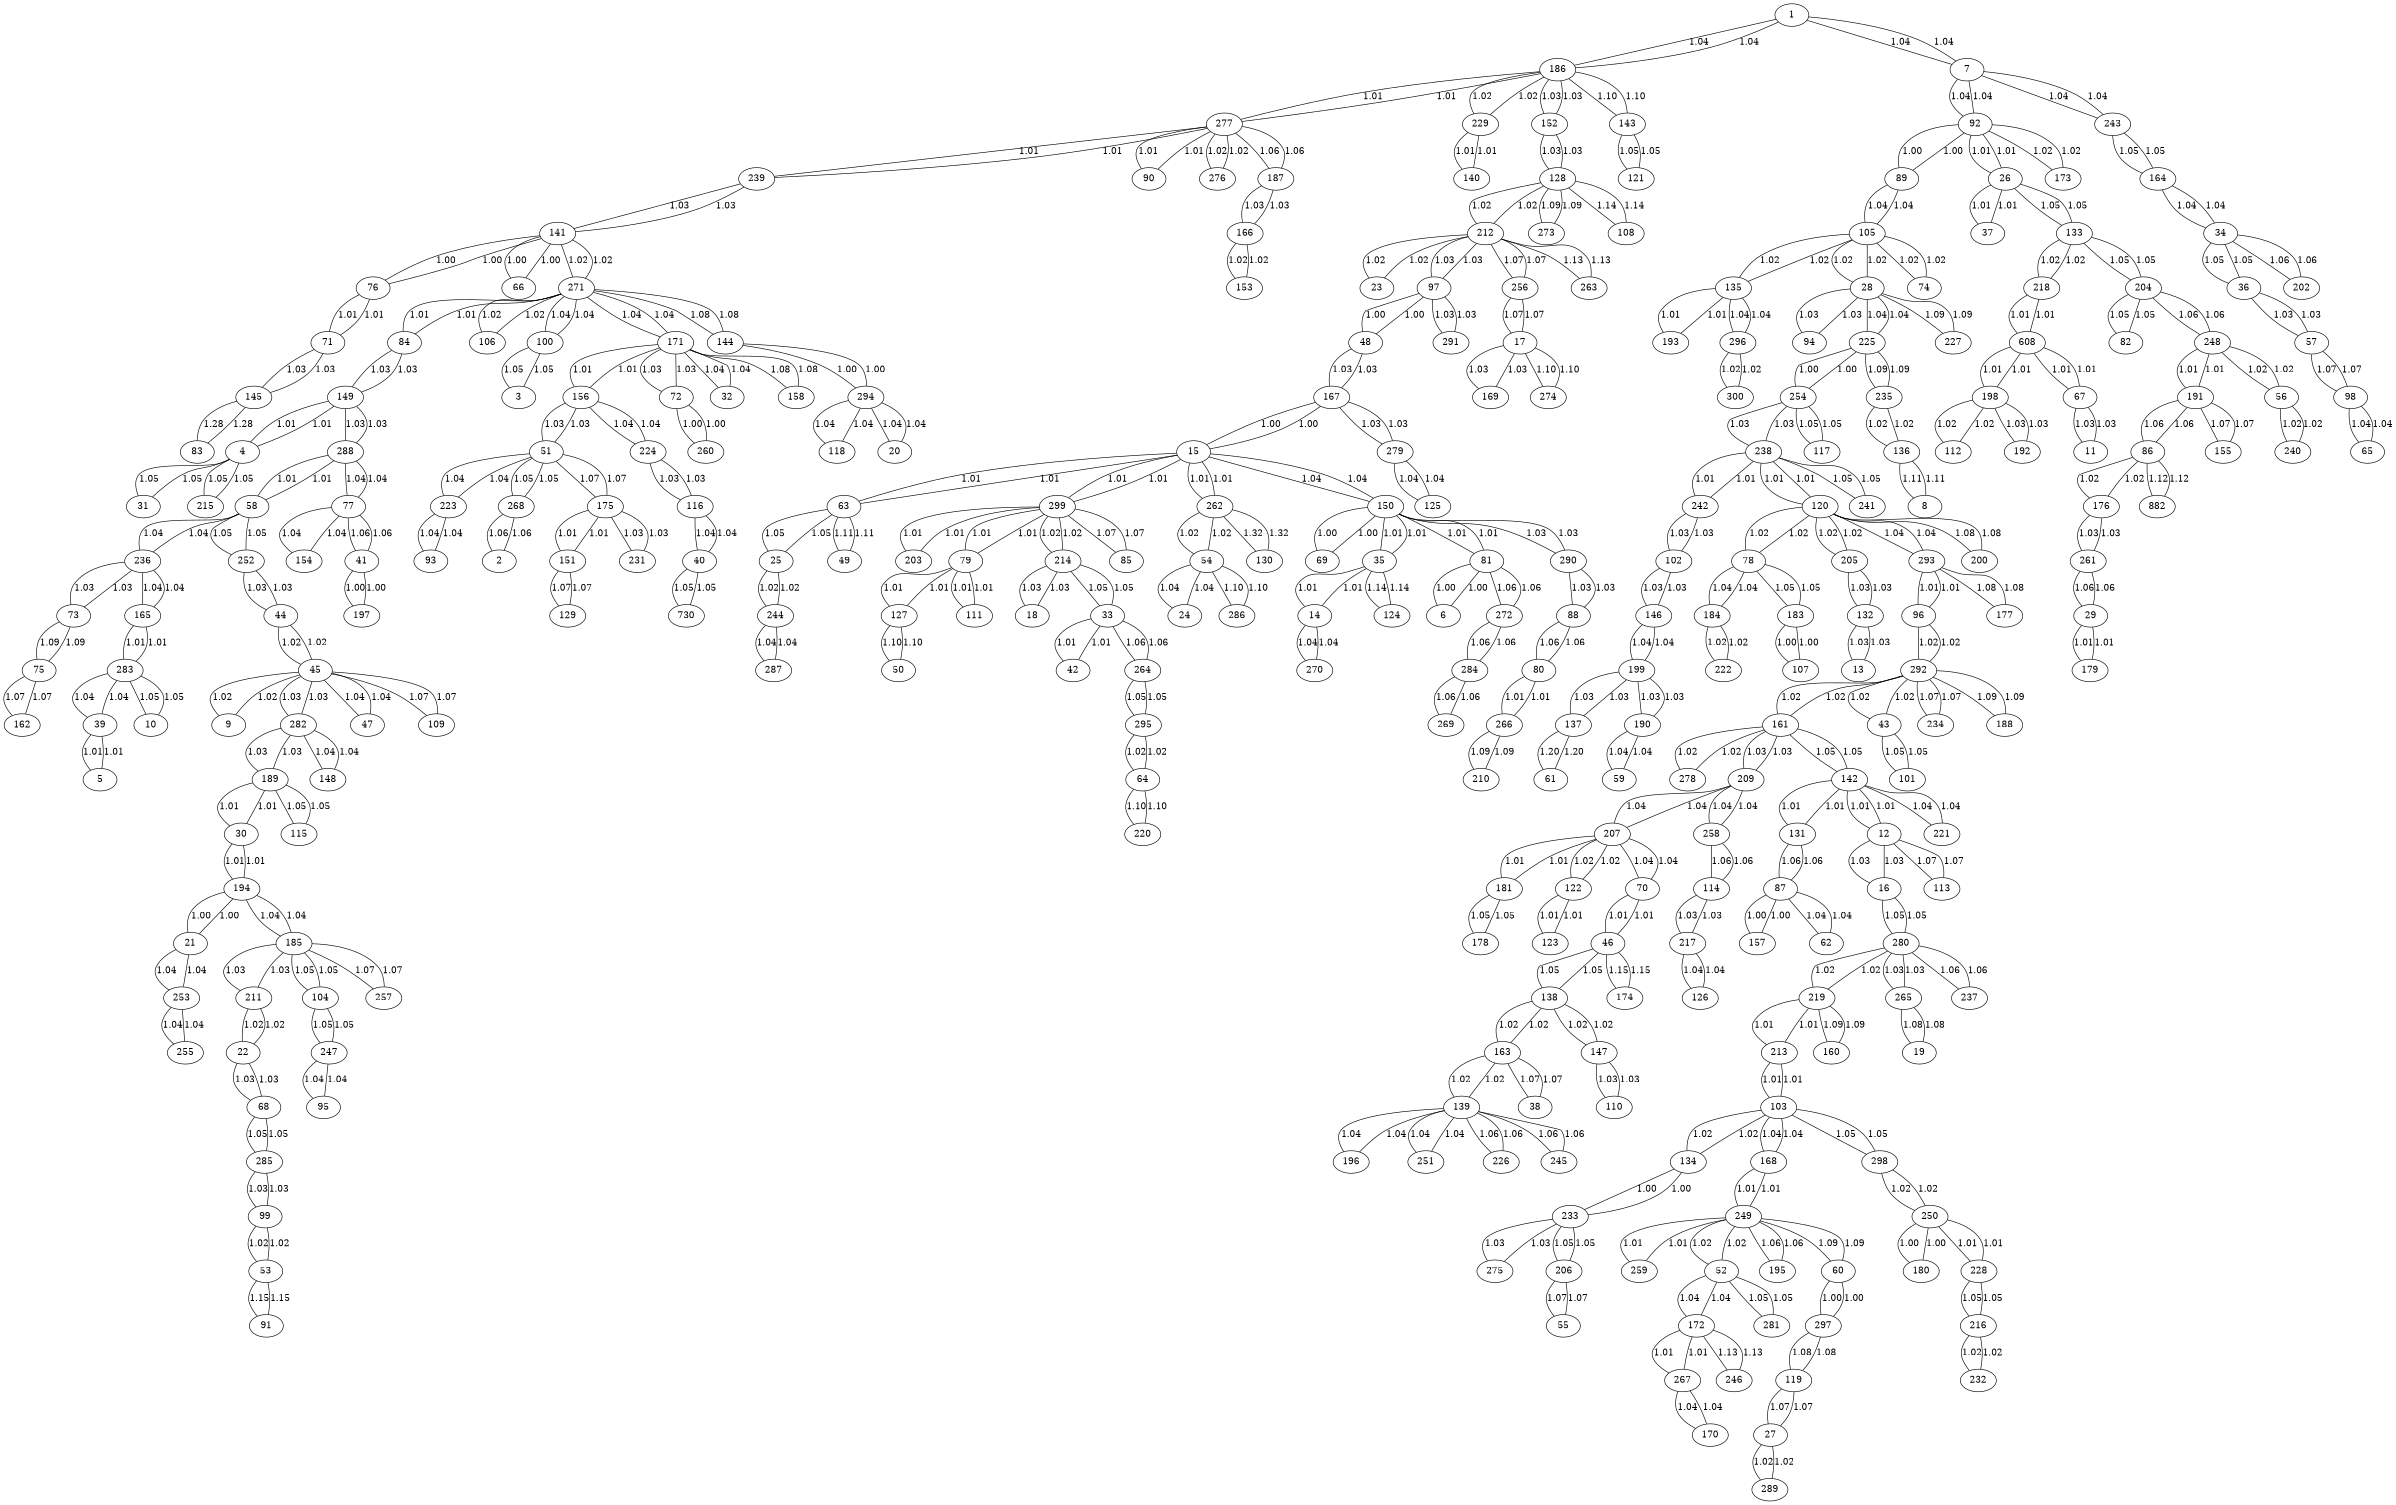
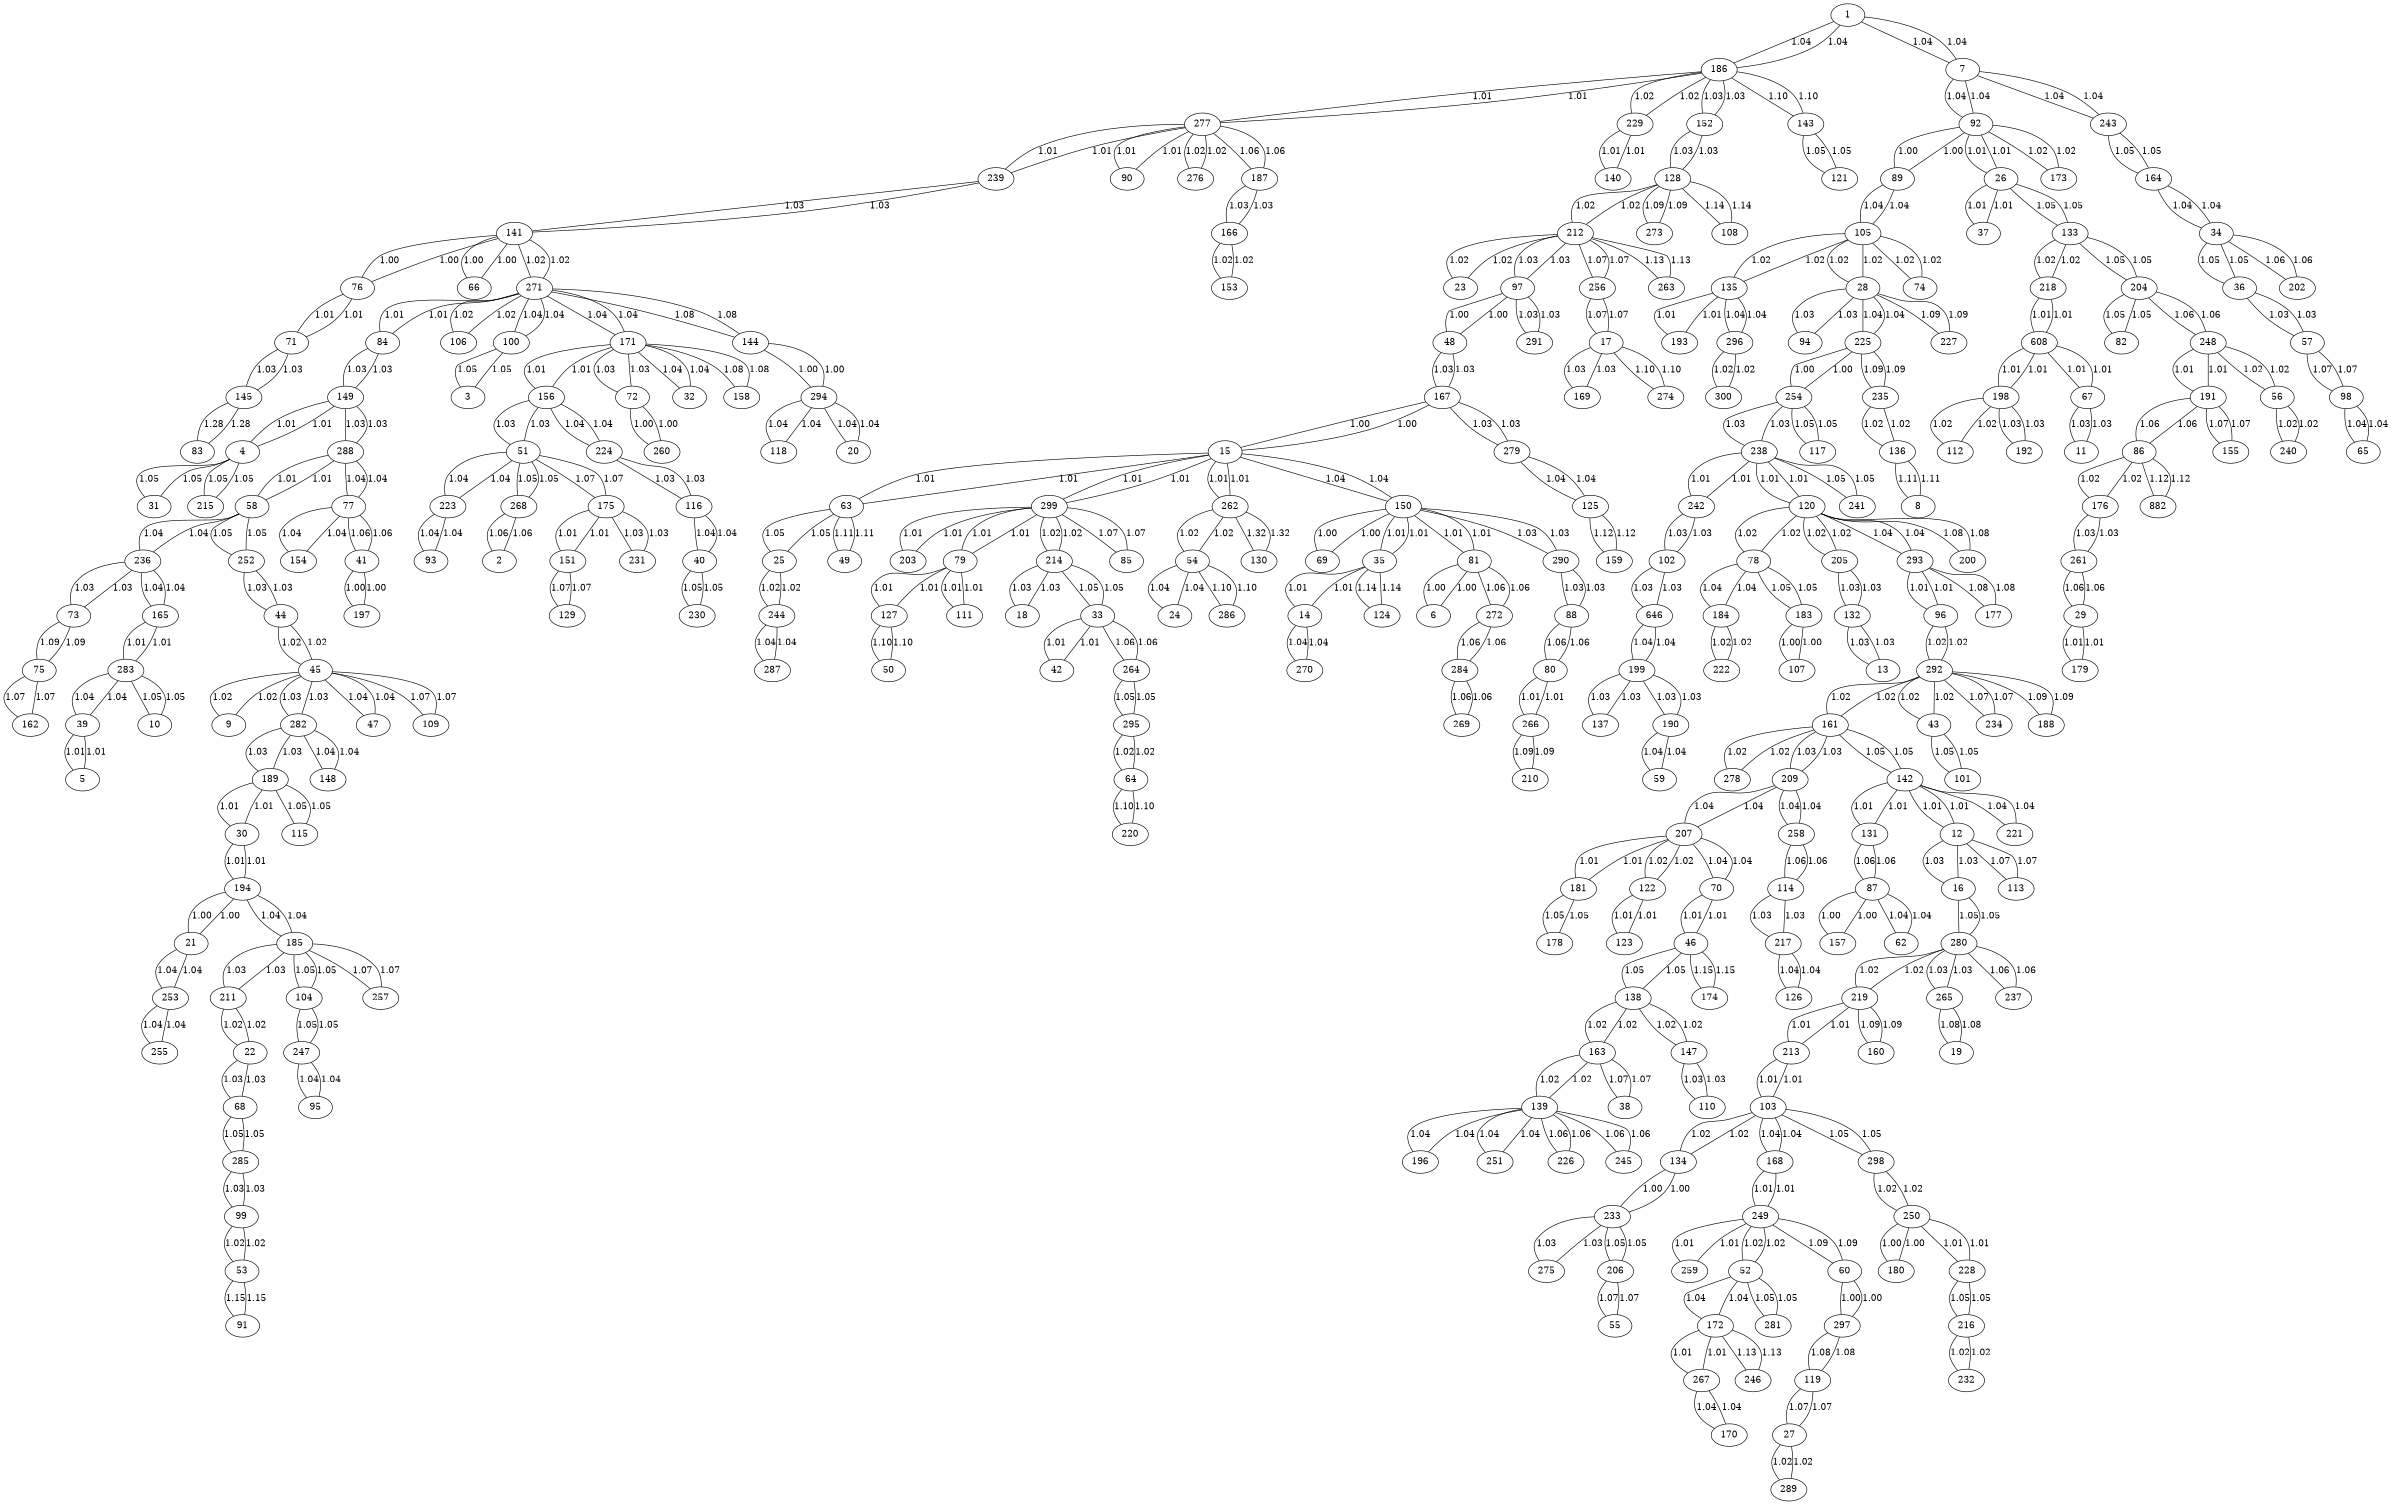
none -> (1614, 561)
(686, 616) -> (697, 616)
(1654, 616) -> (1655, 616)
(1551, 780) -> none
(1777, 1271) -> none
